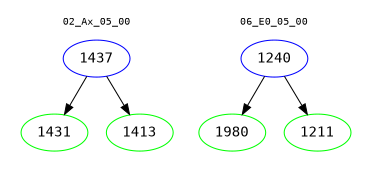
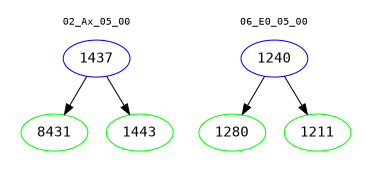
(54, 133) -> (54, 133)
(140, 133) -> (140, 133)
(232, 133) -> (232, 133)
